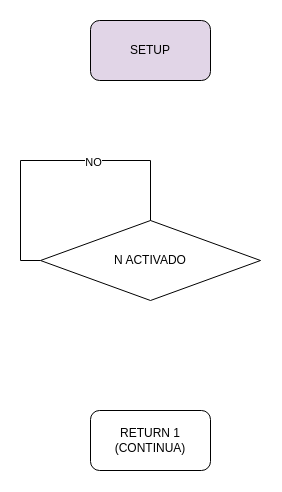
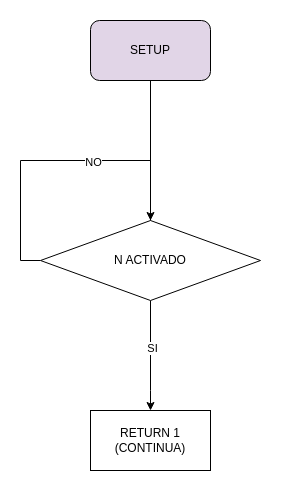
none -> (151, 119)
none -> (151, 352)
(151, 441) -> (151, 441)
